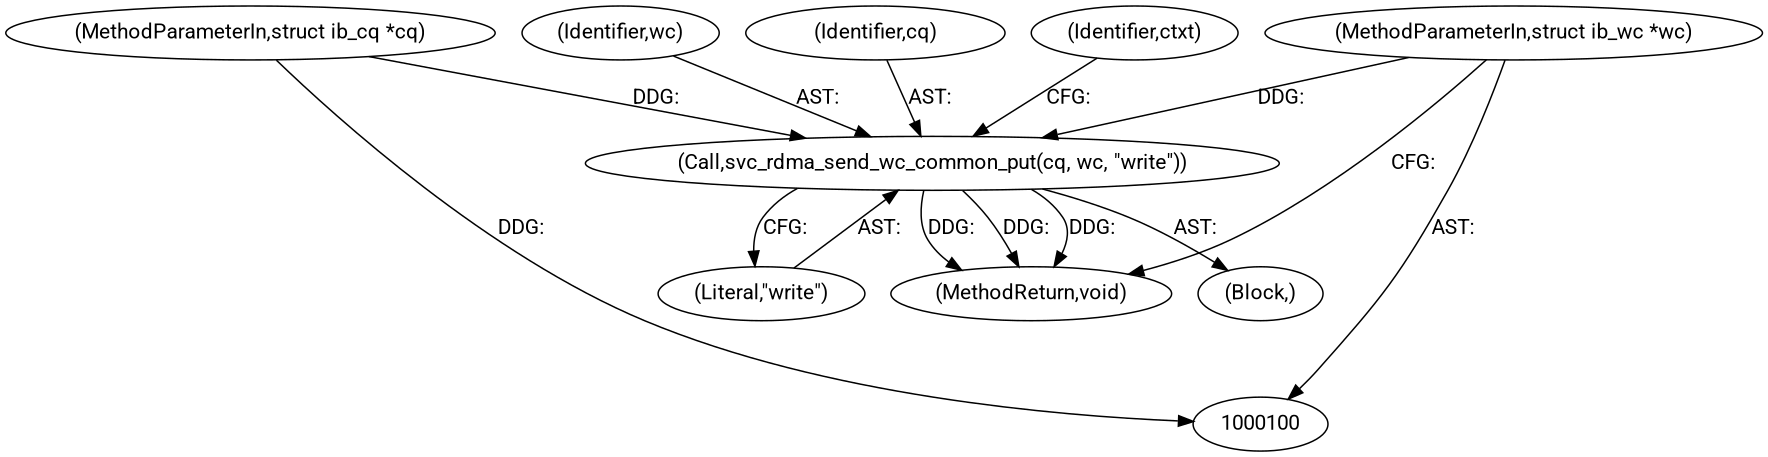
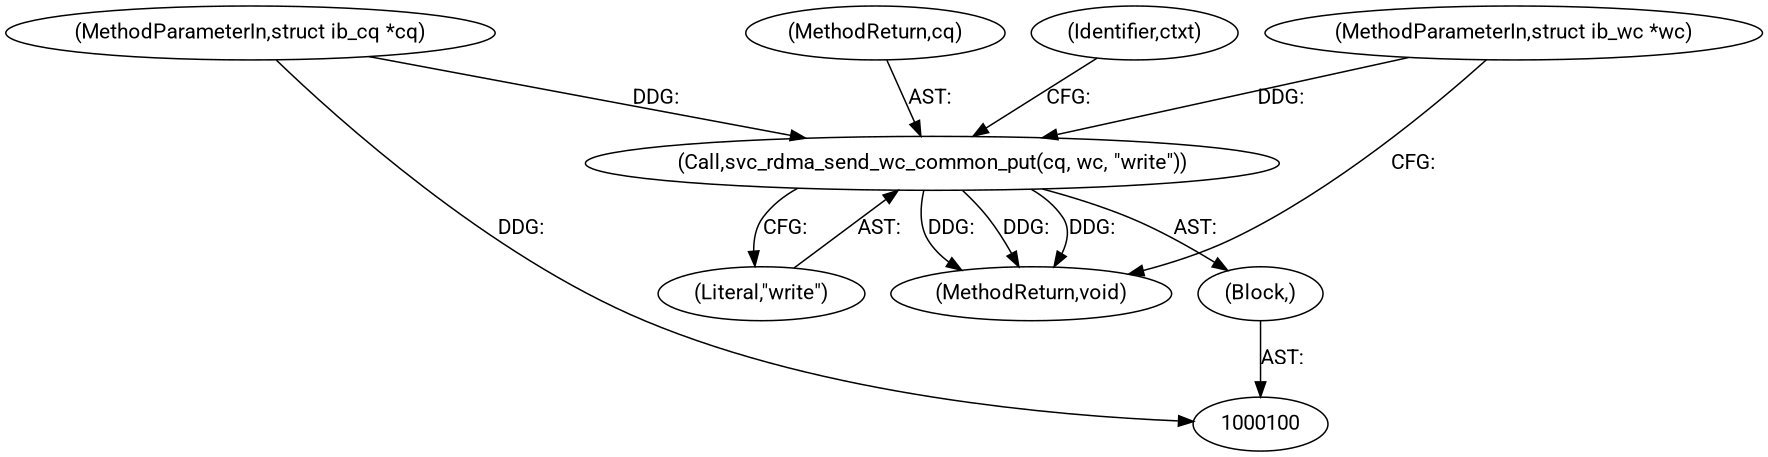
(621, 33) -> none
(875, 33) -> (875, 33)
(1421, 236) -> (1261, 351)
